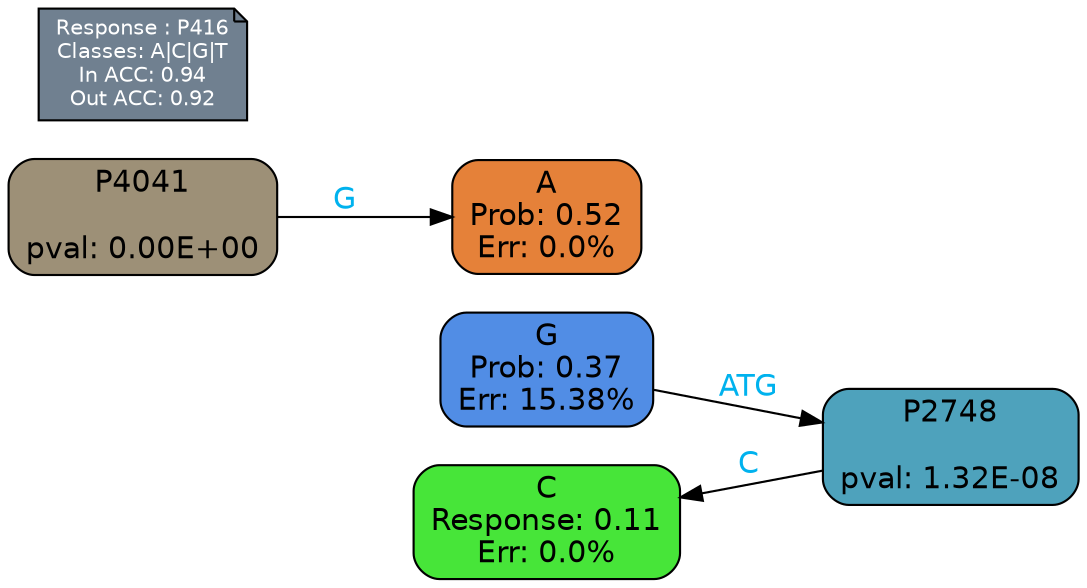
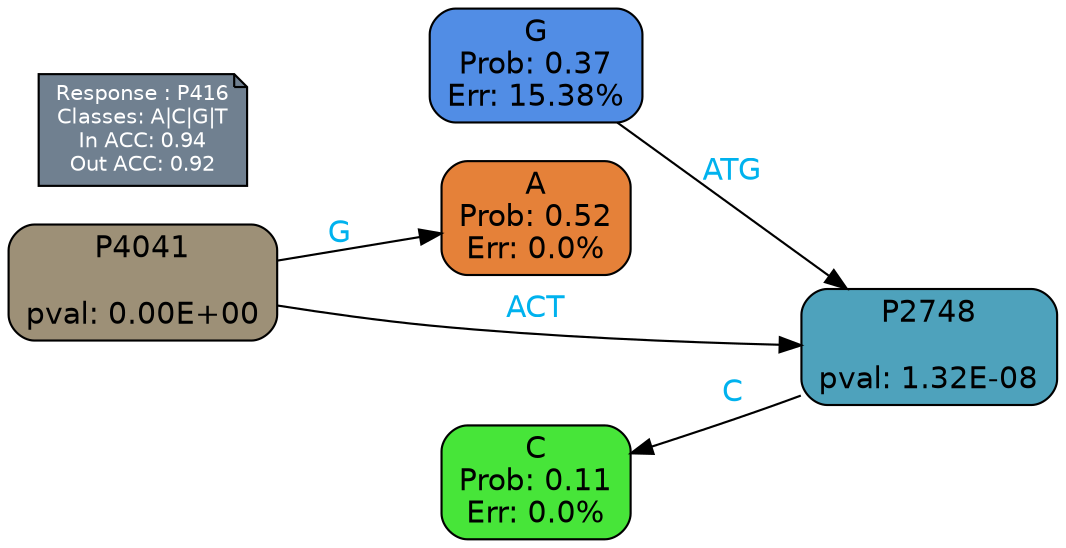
none -> (528, 333)
(547, 522) -> (536, 482)
